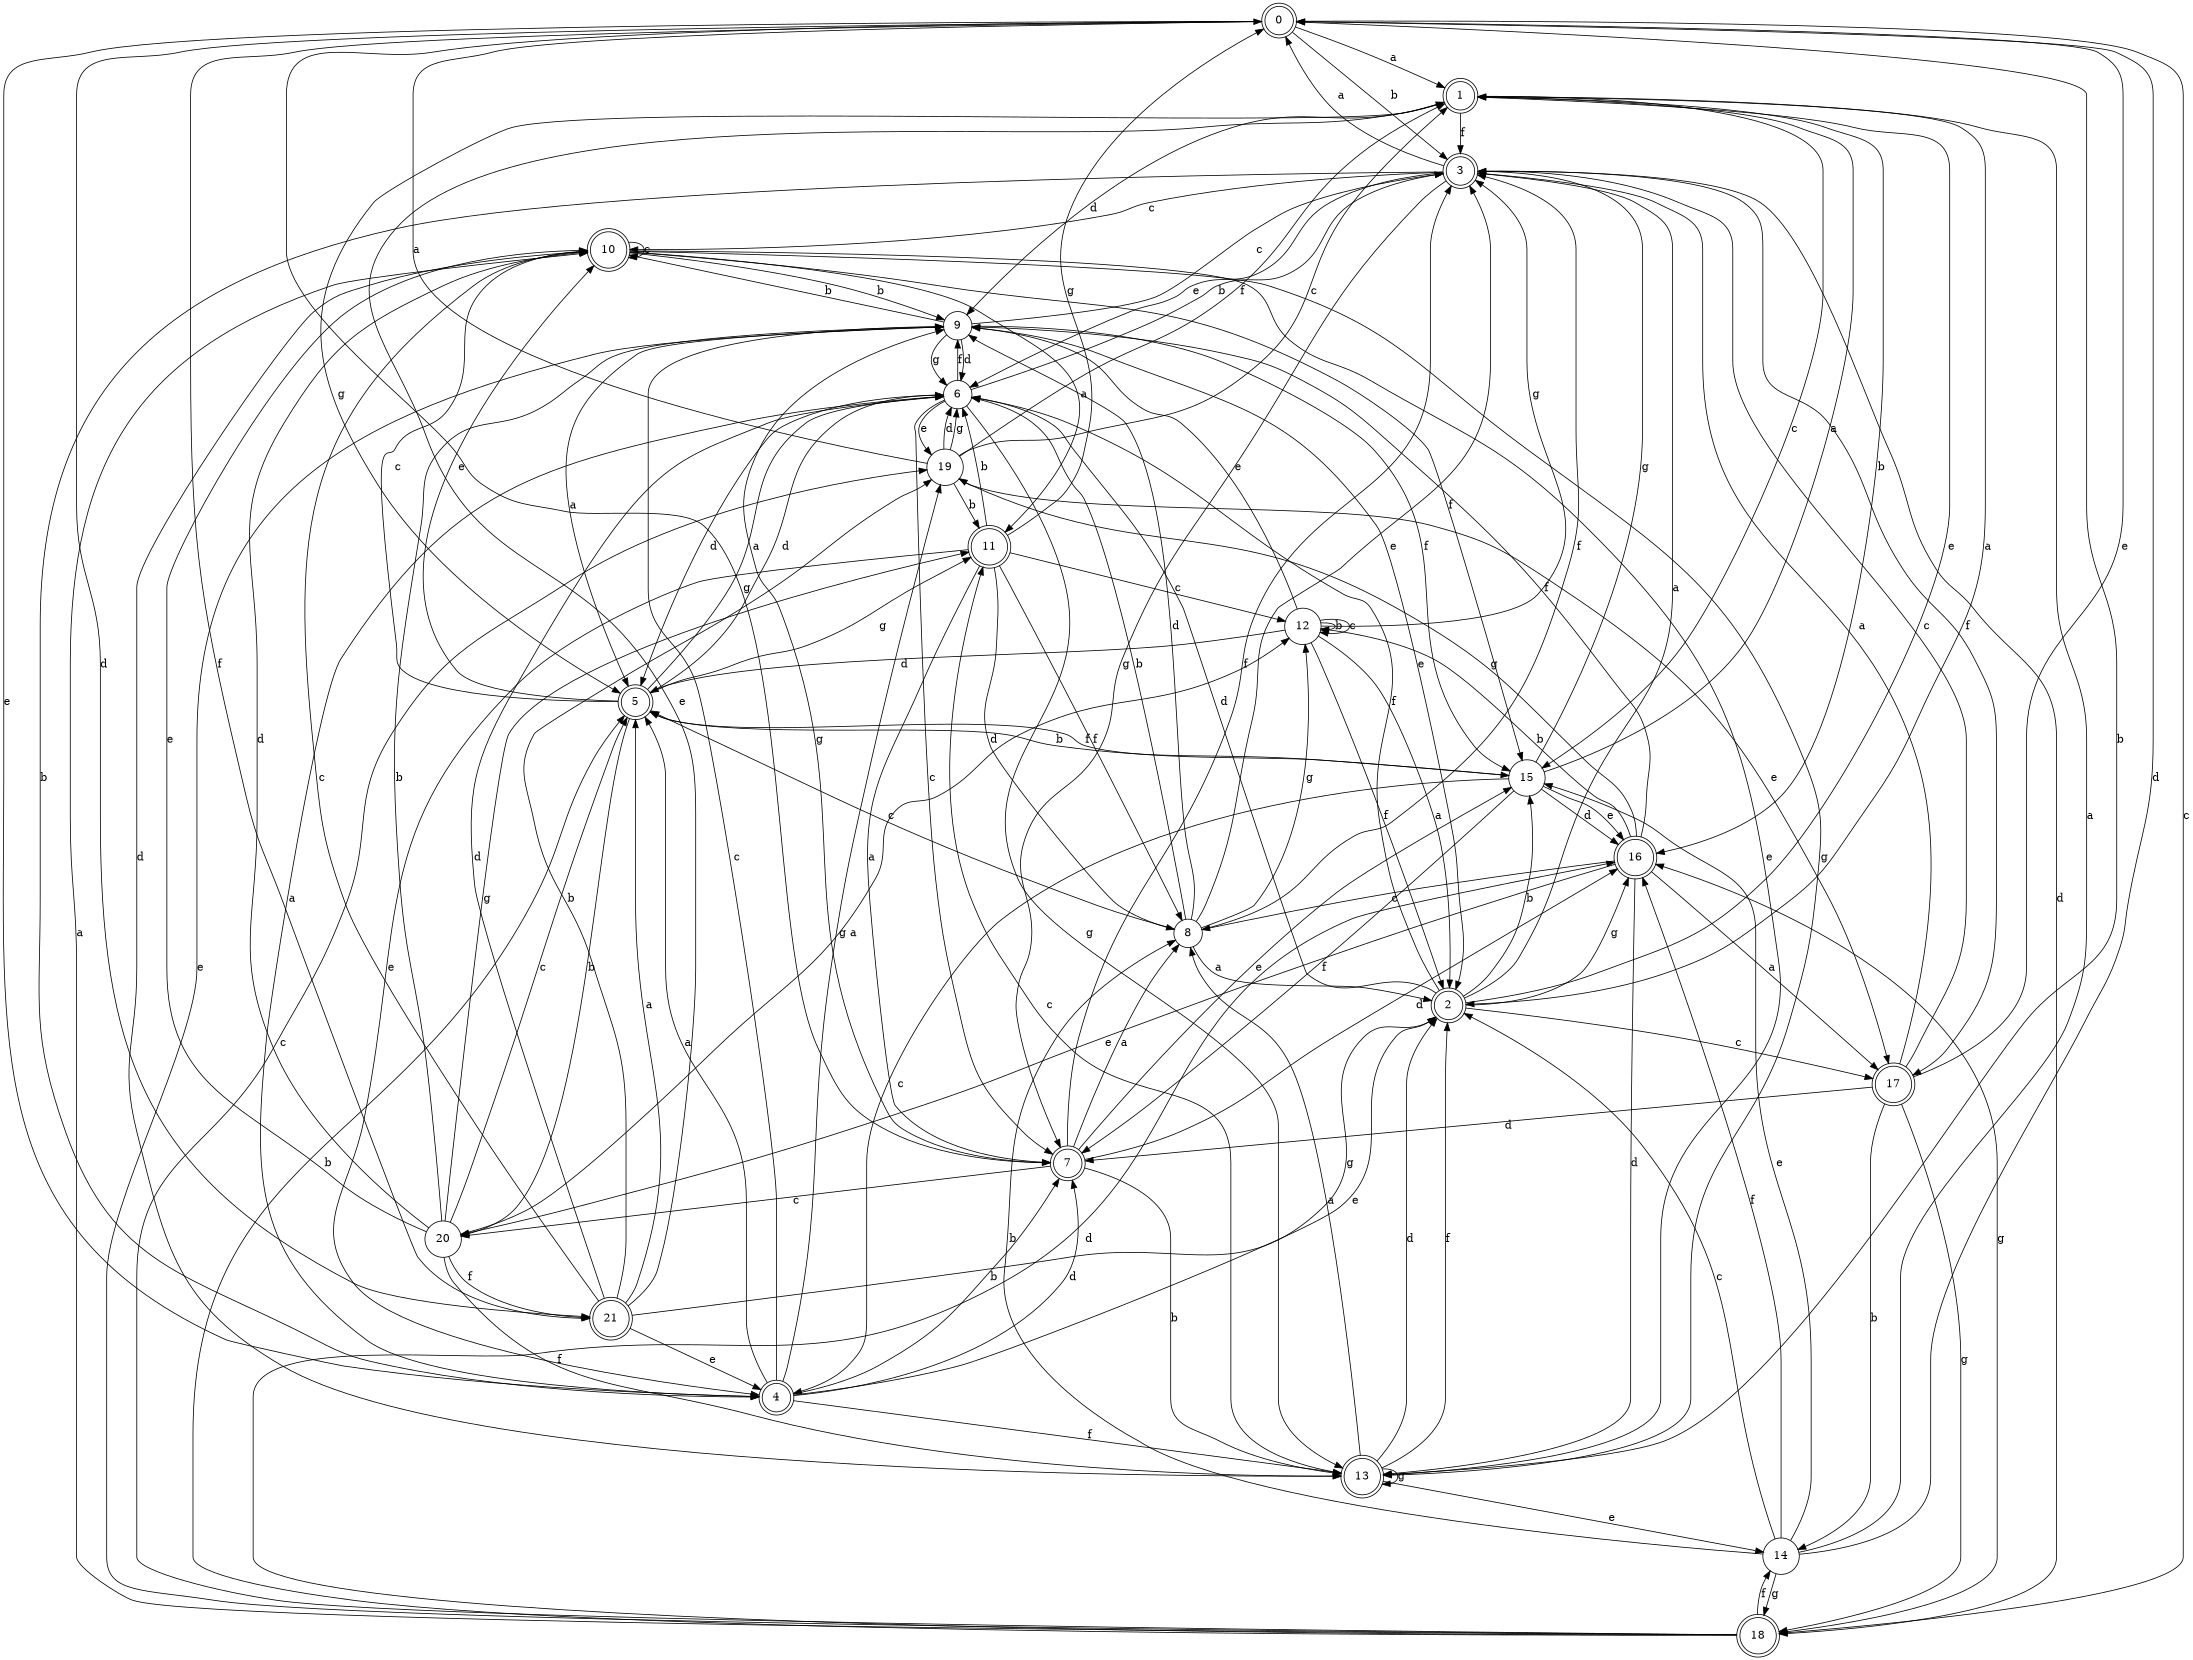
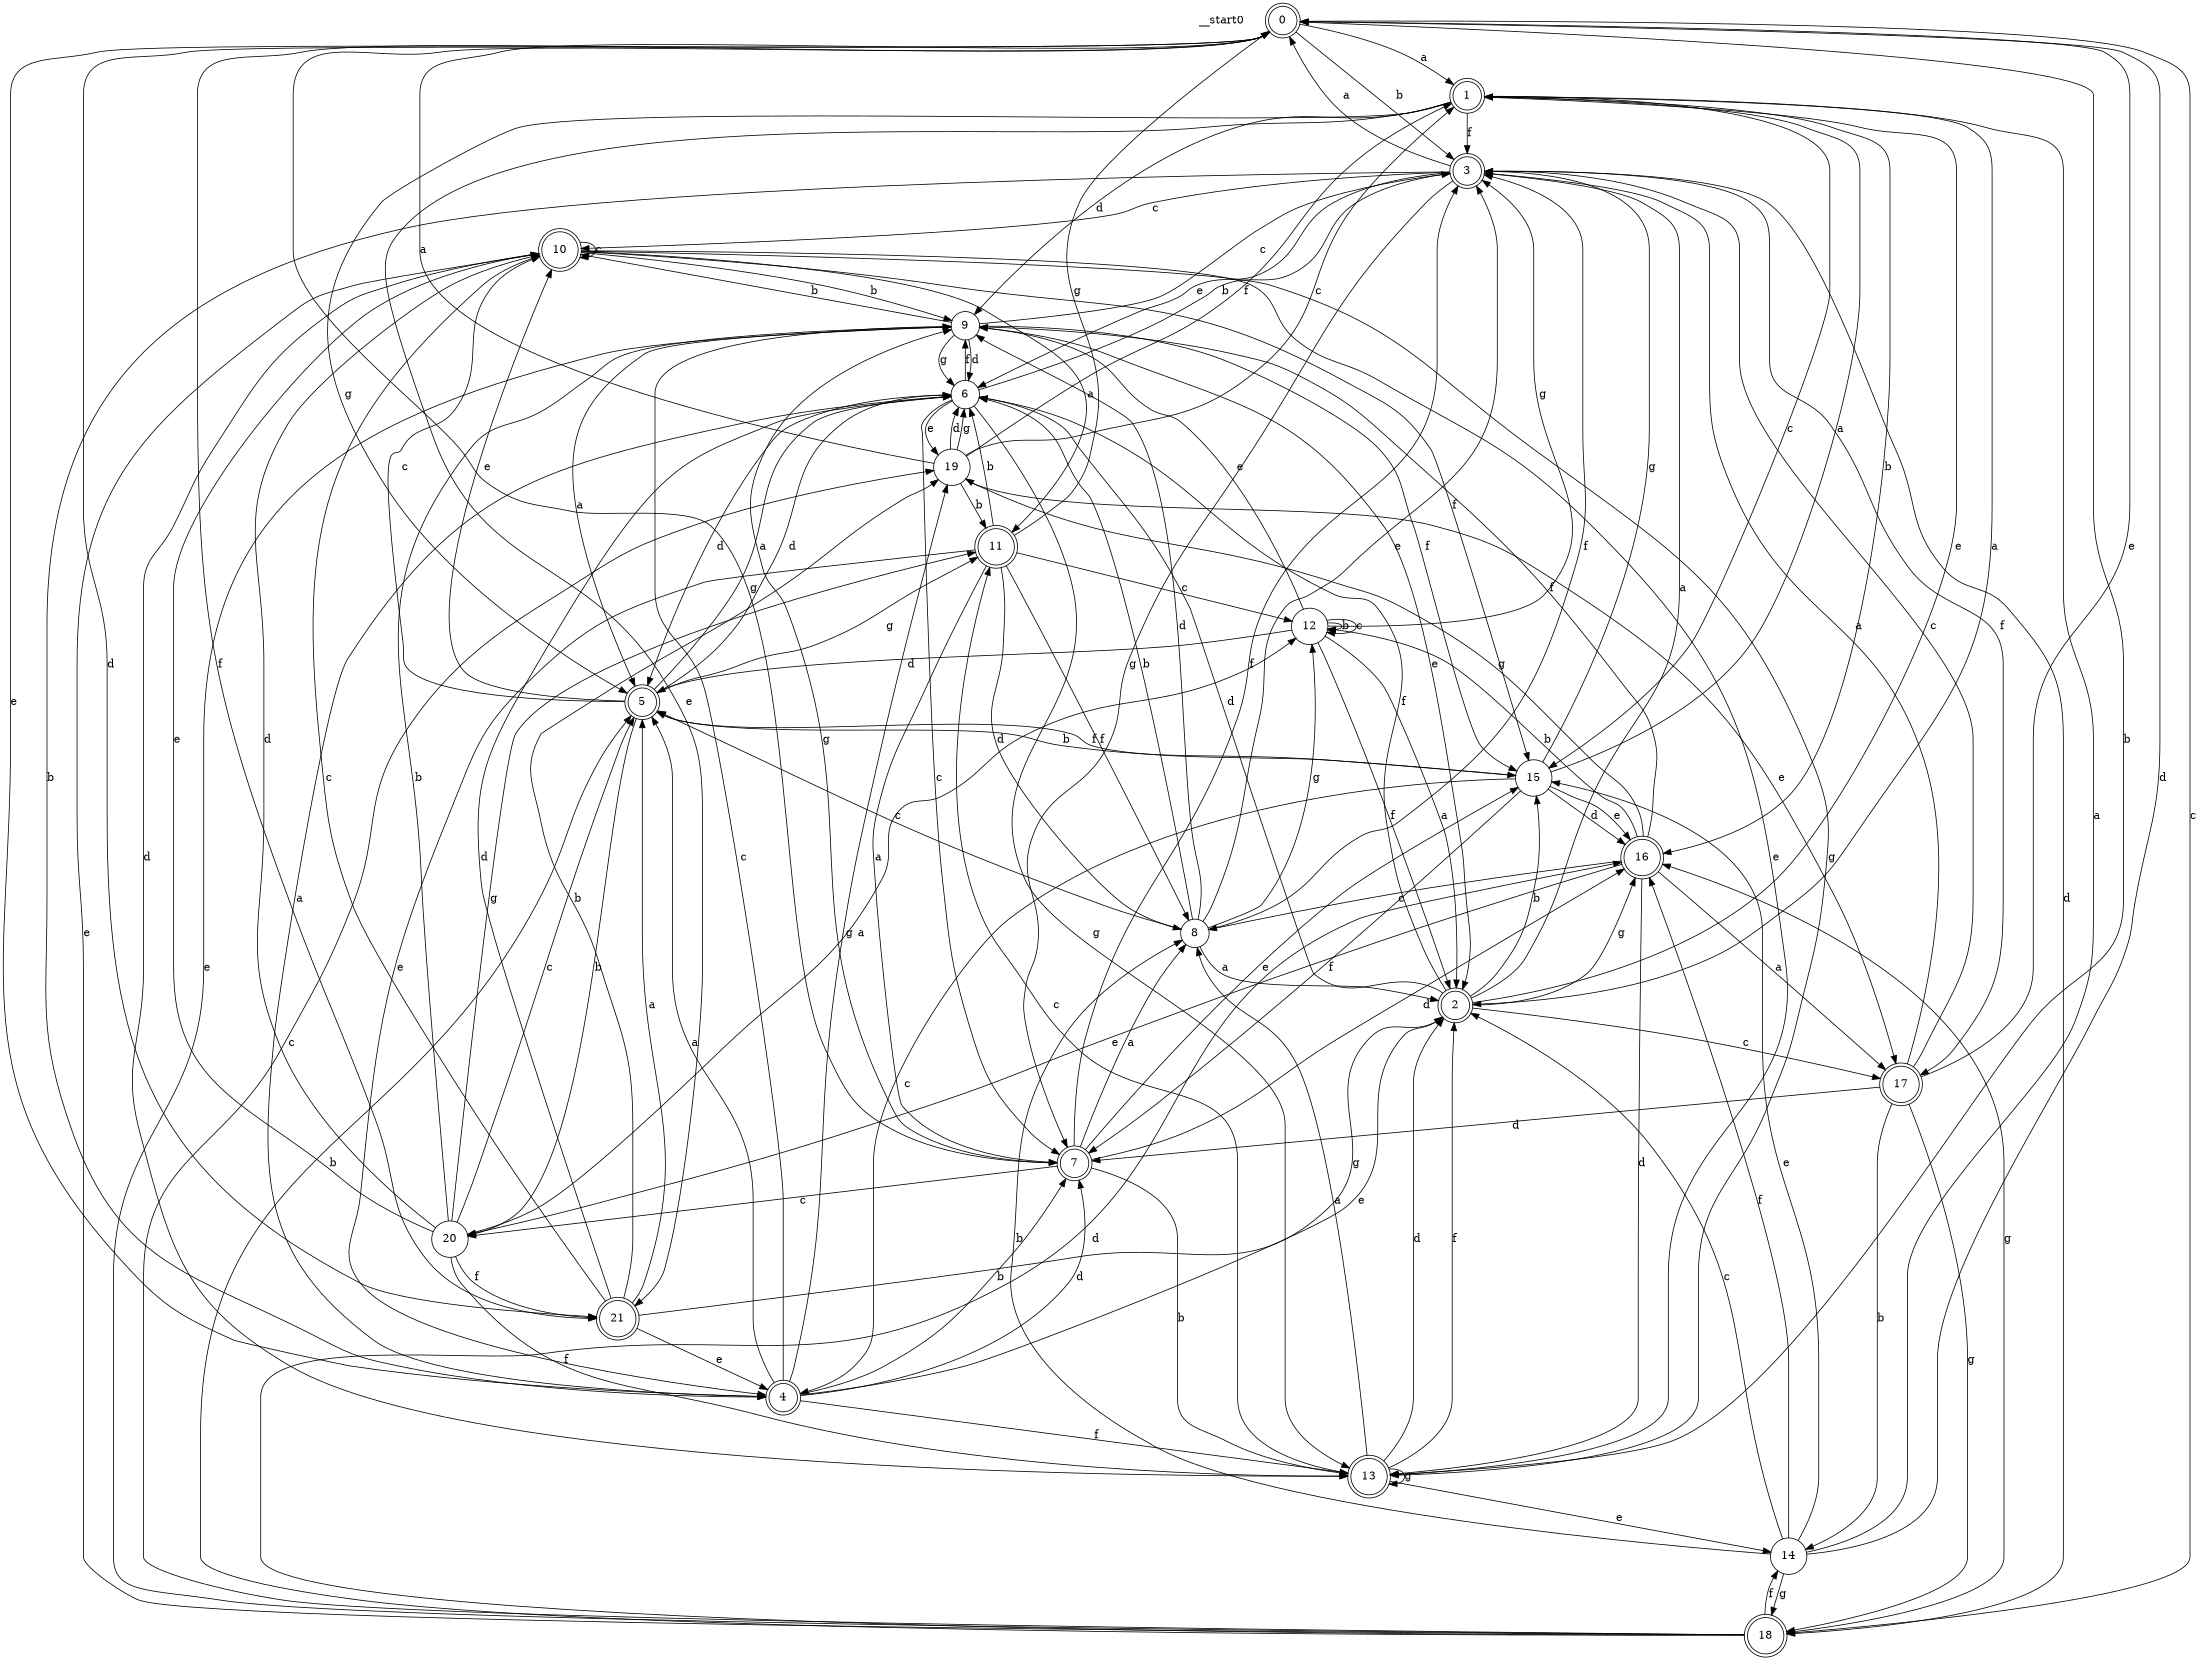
none -> (1222, 21)
(388, 353) -> (397, 236)
(80, 933) -> (87, 933)
